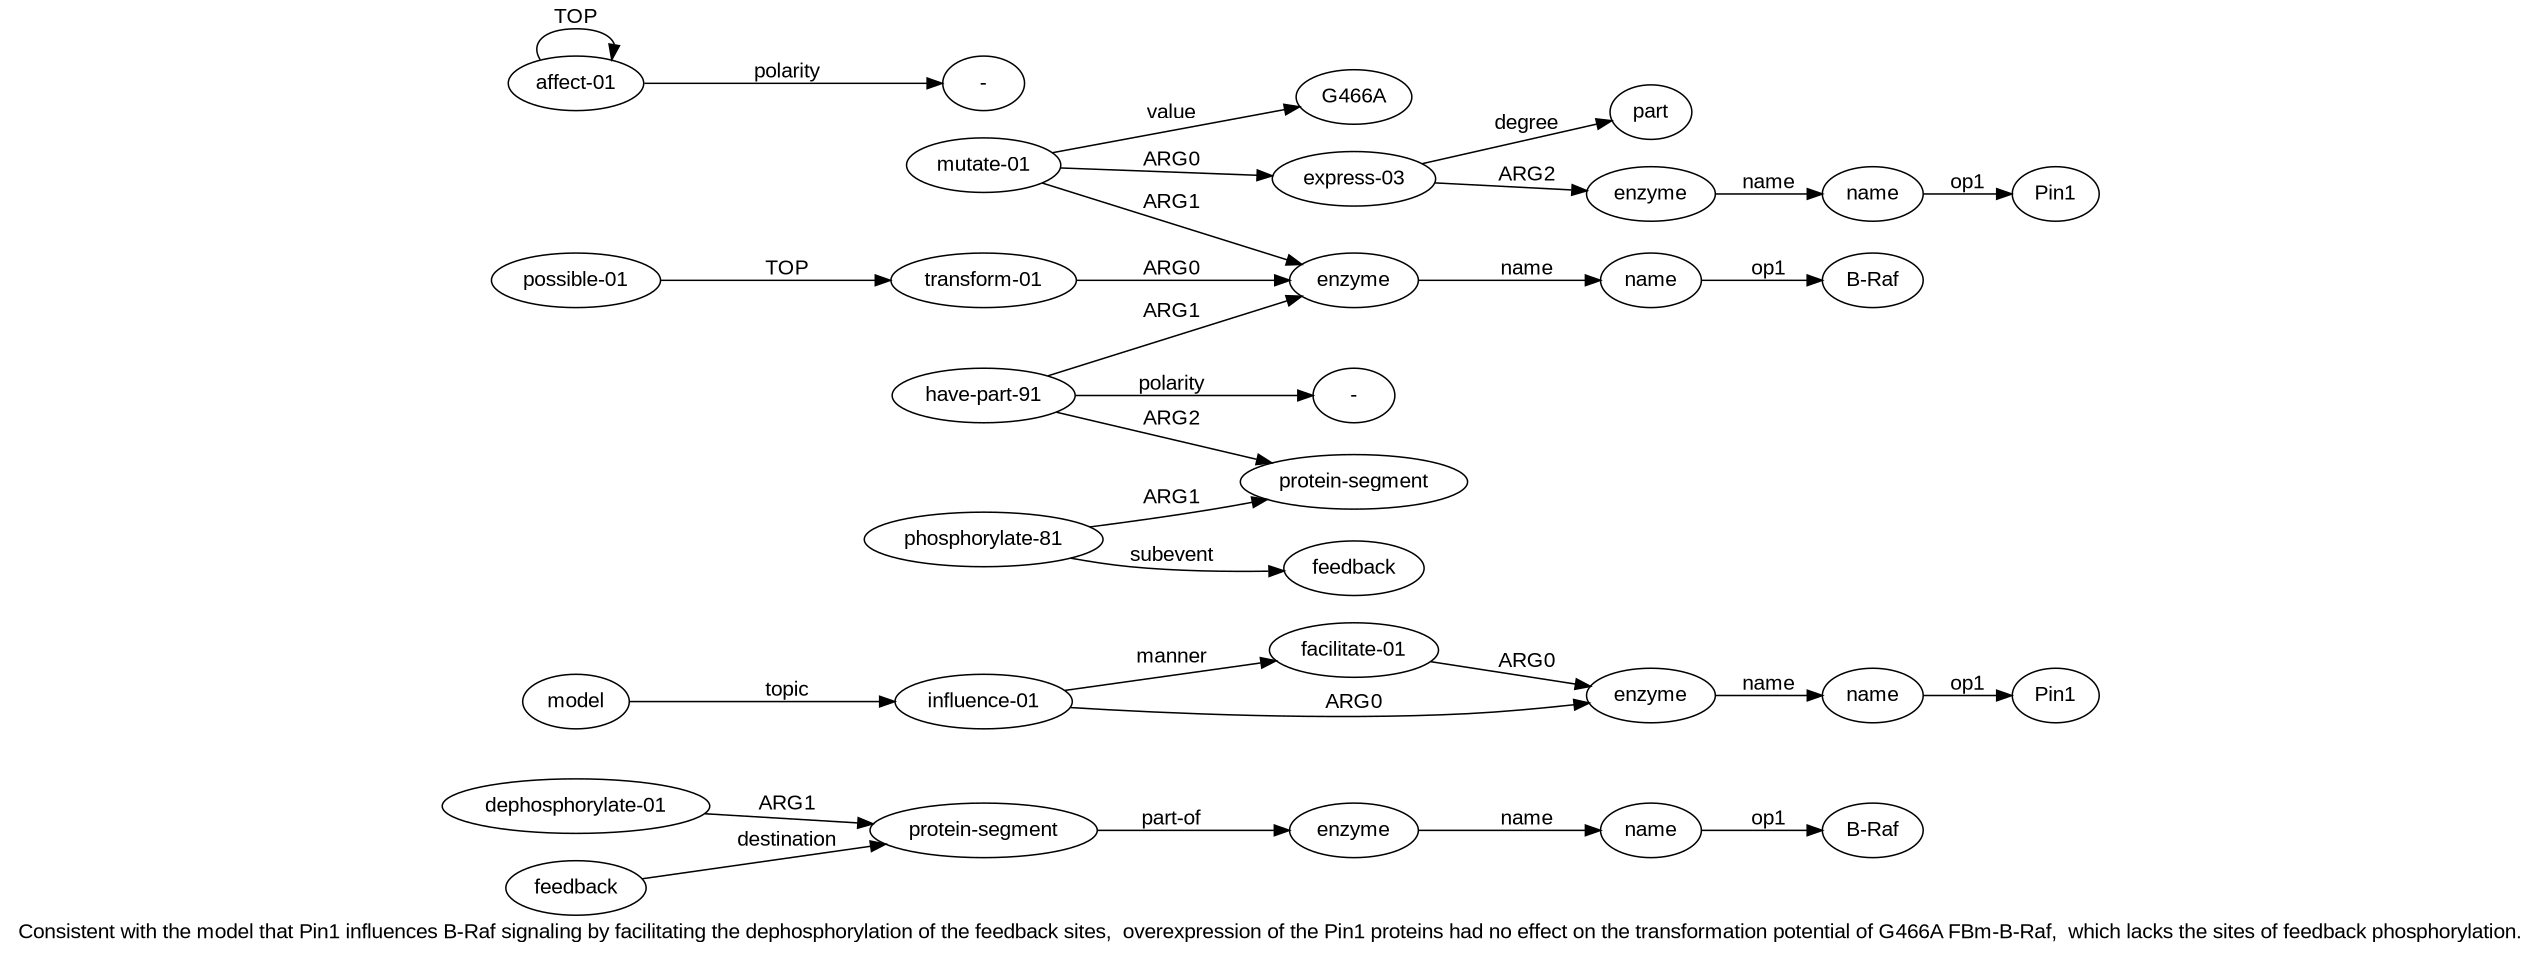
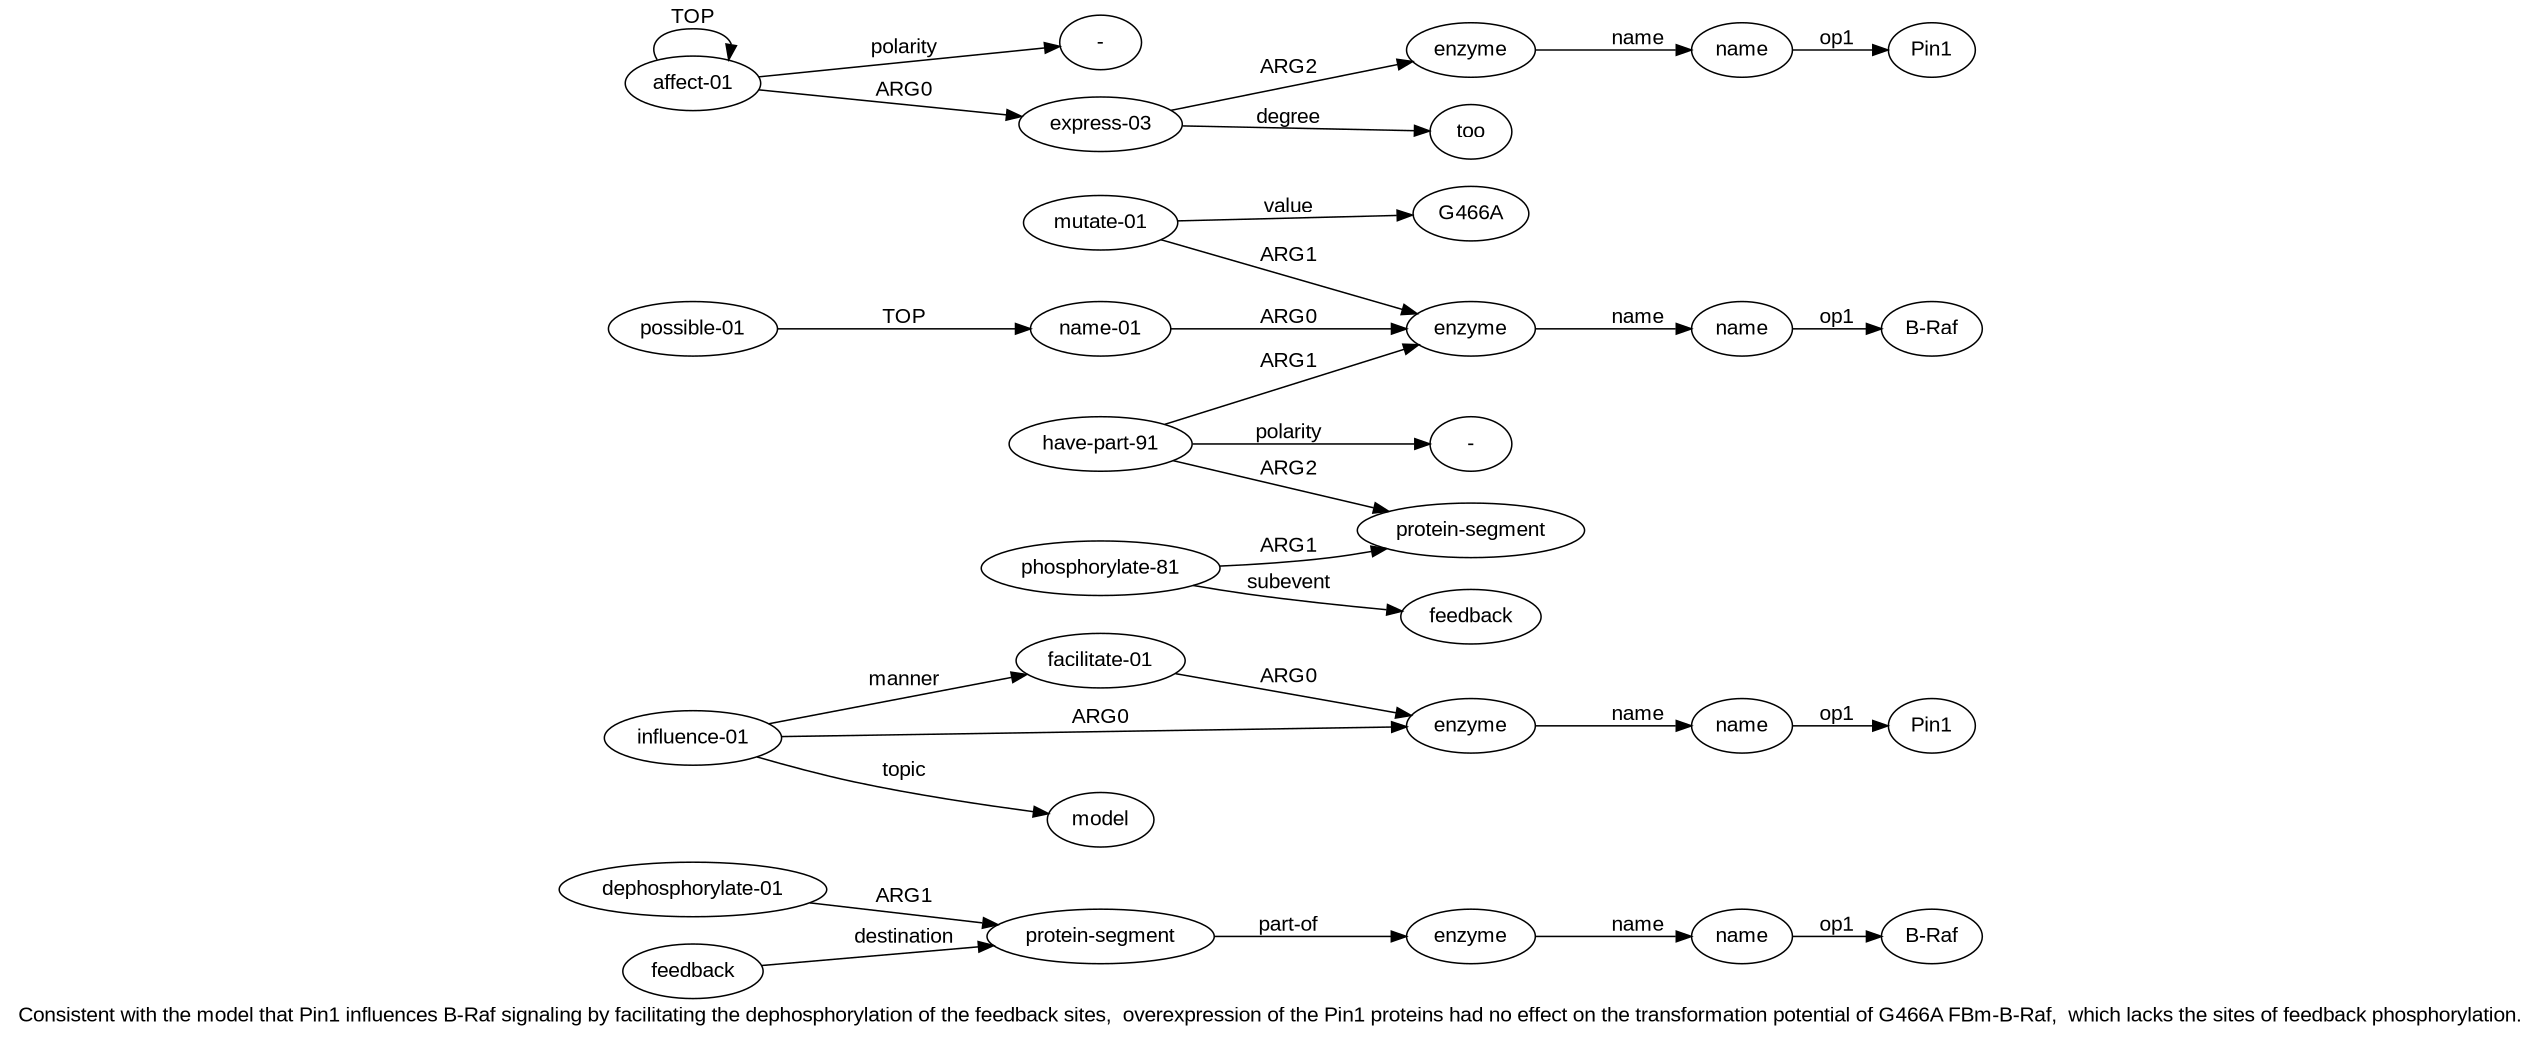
(1651, 112) -> (1471, 132)
(1159, 172) -> (883, 102)
(984, 280) -> (1101, 329)
(754, 702) -> (894, 790)
